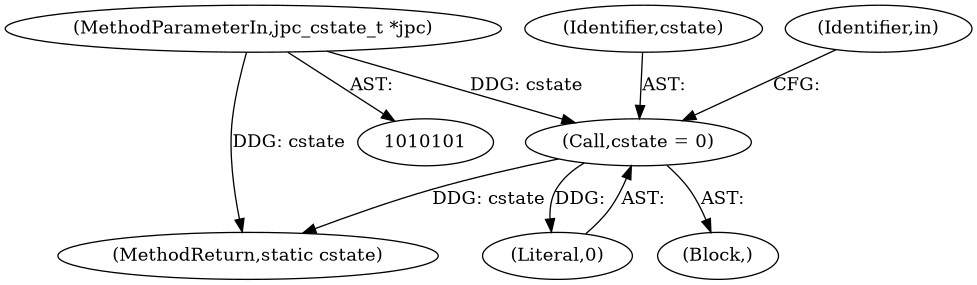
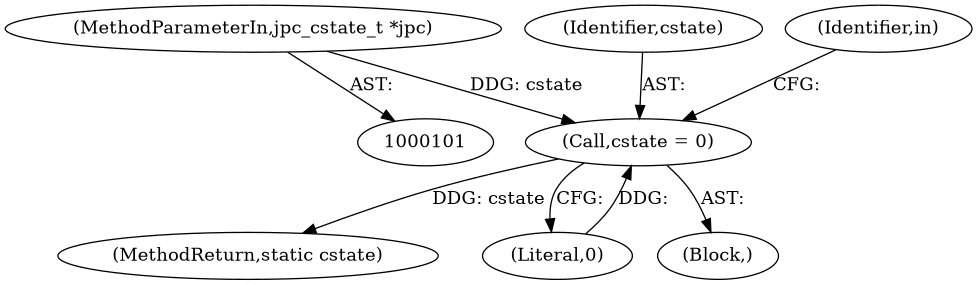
(231, 135) -> none
(426, 142) -> (426, 142)
(583, 199) -> (583, 199)
(646, 199) -> (646, 199)
